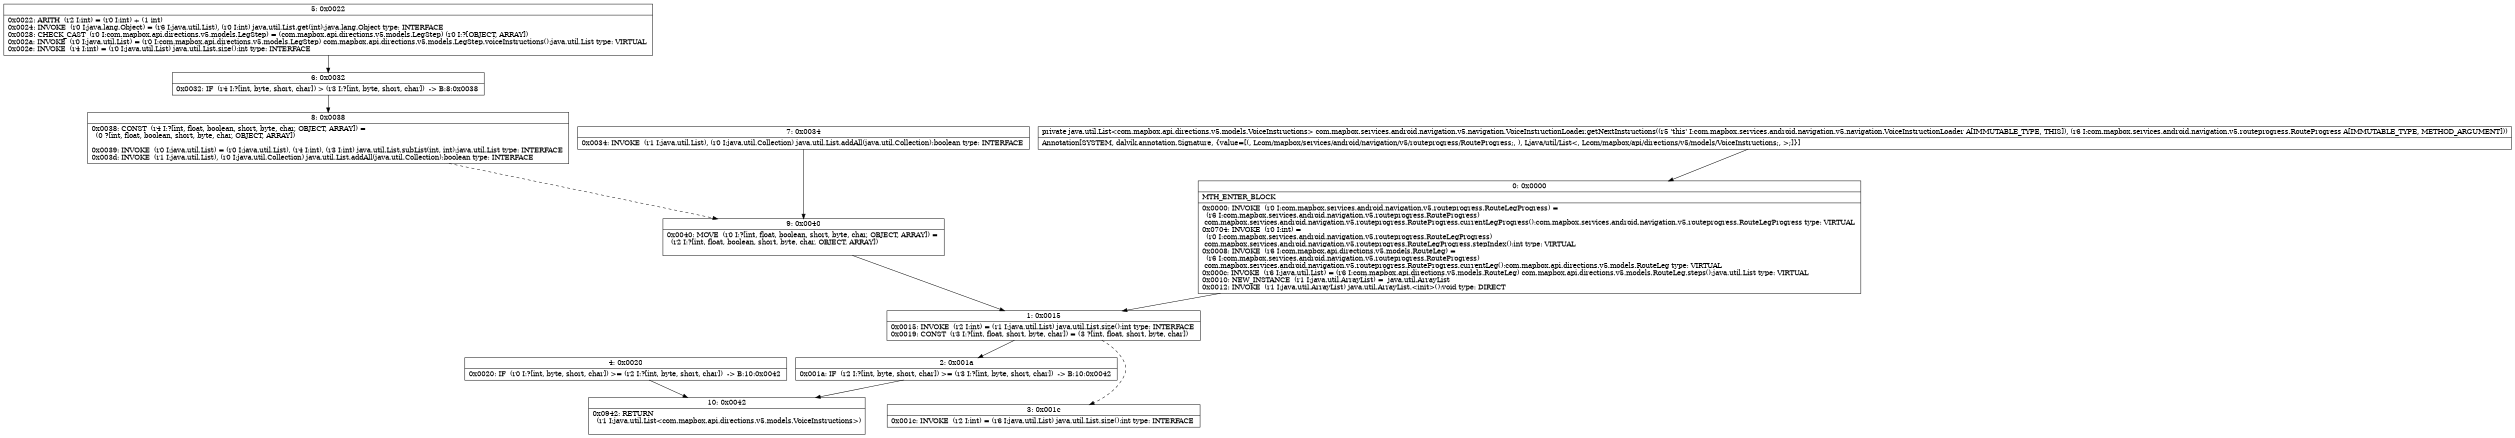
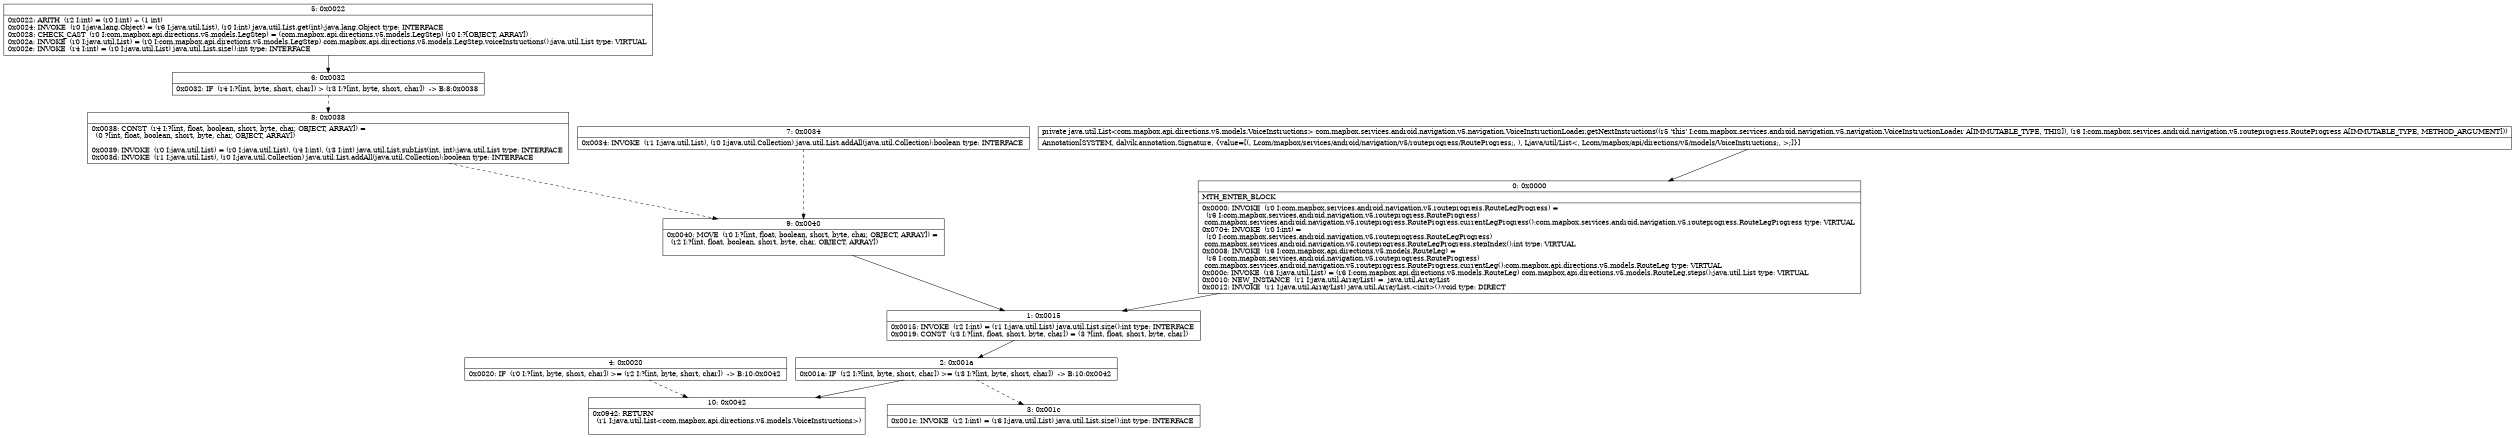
(328, 101) -> (328, 101)
(804, 182) -> (804, 182)
(1125, 374) -> (998, 391)
(666, 388) -> (666, 388)
